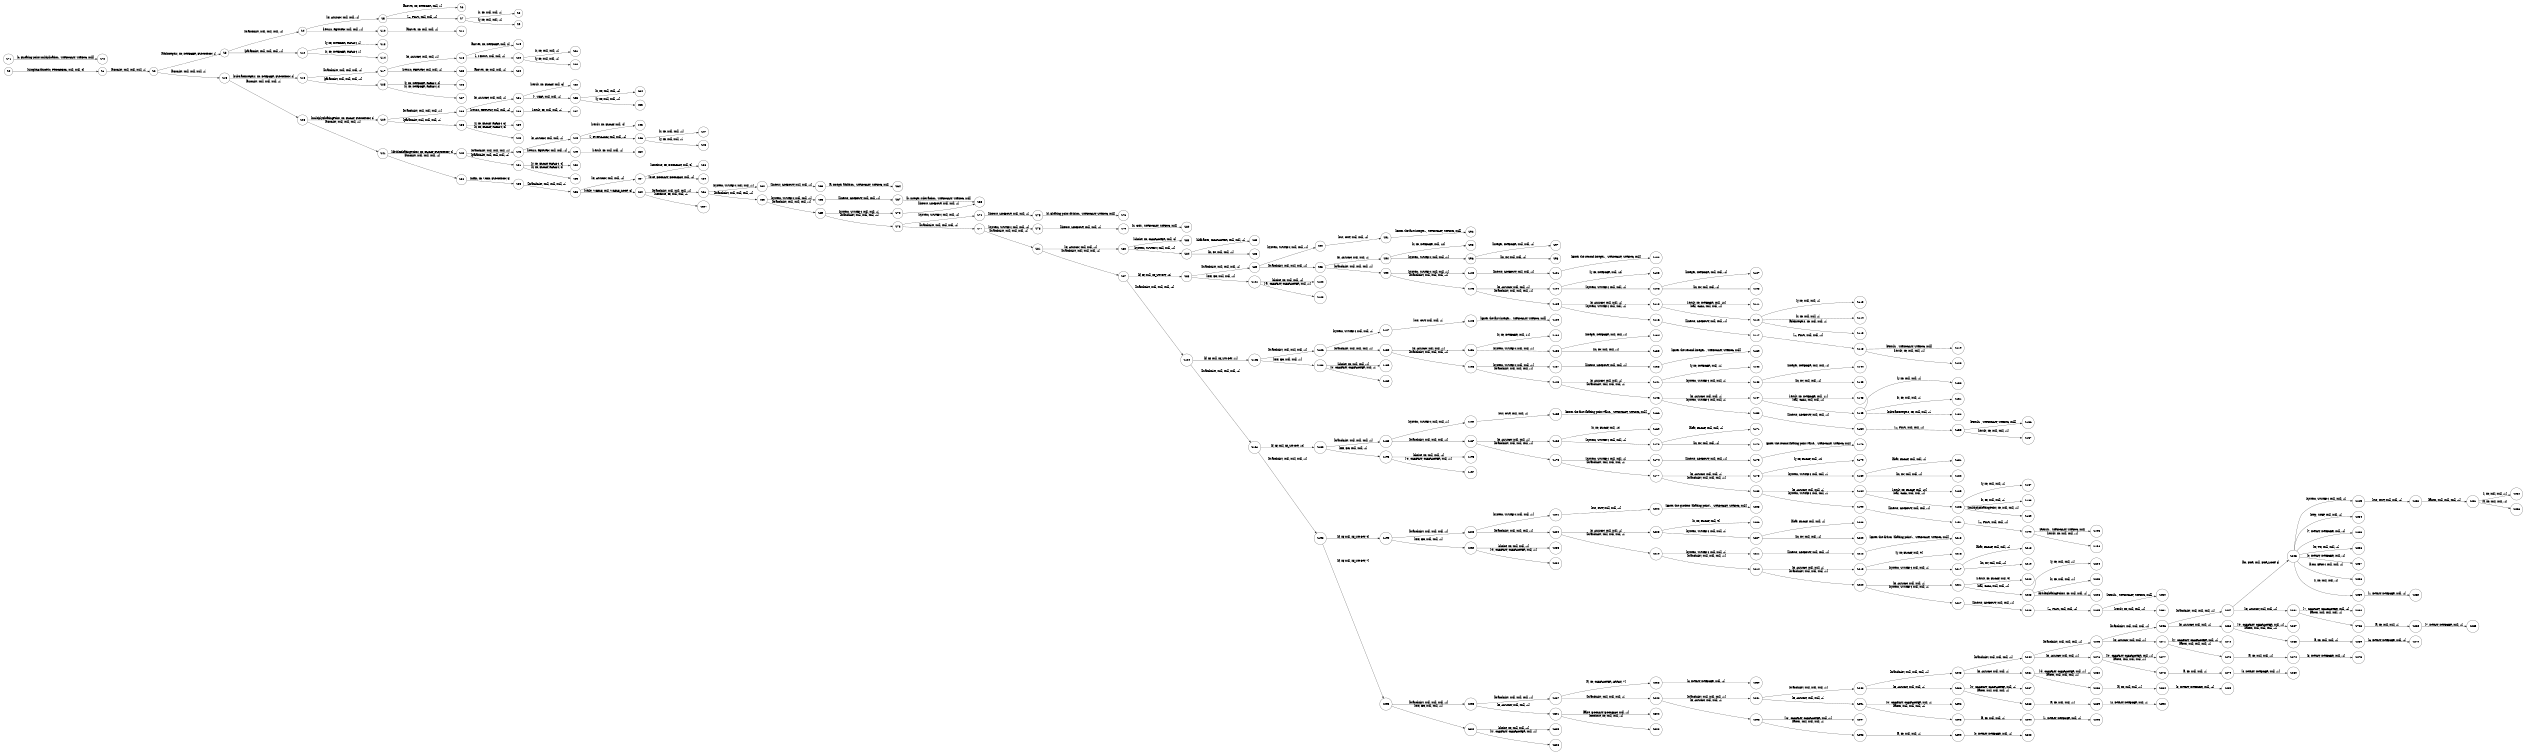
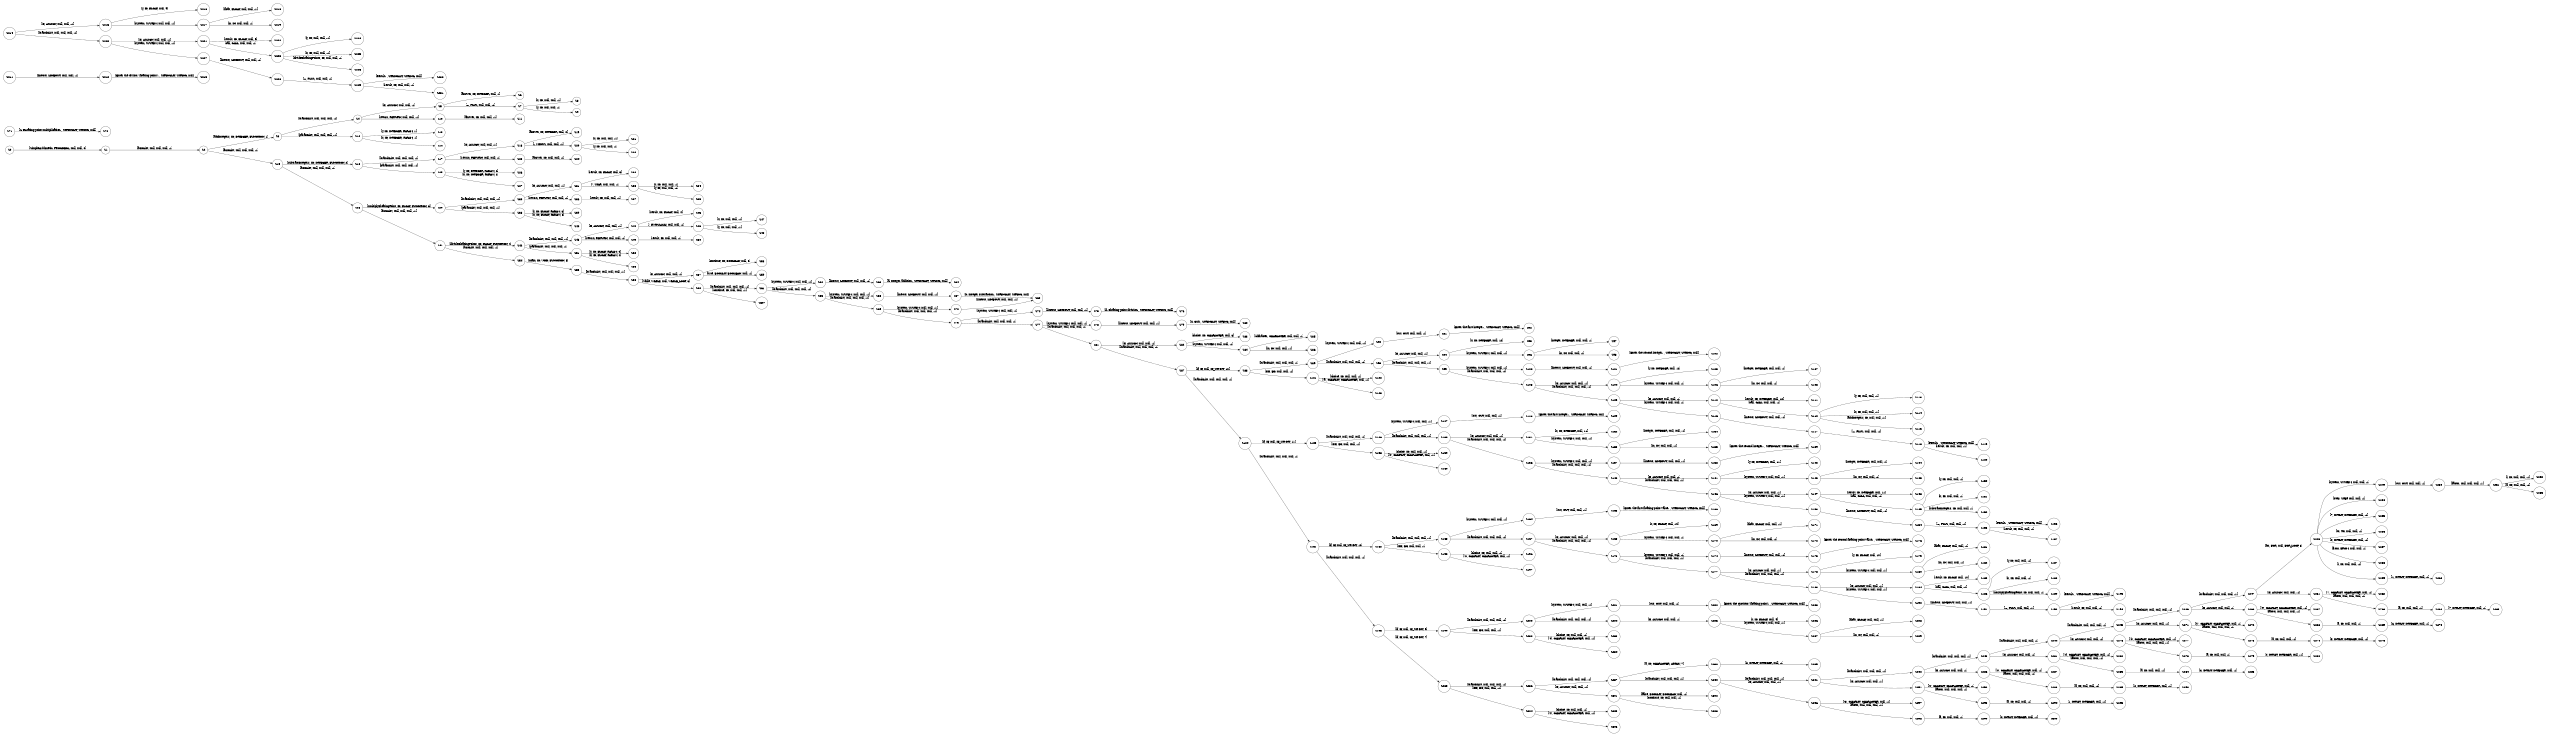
(1656, 554) -> none
